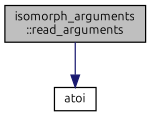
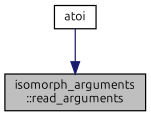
(75, 59) -> (75, 45)
